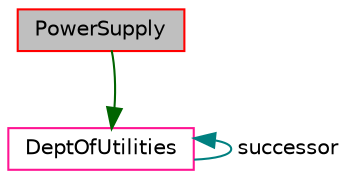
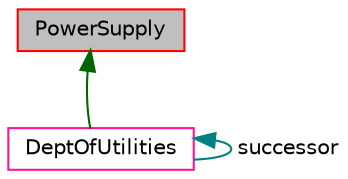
(115, 79) -> (87, 100)
